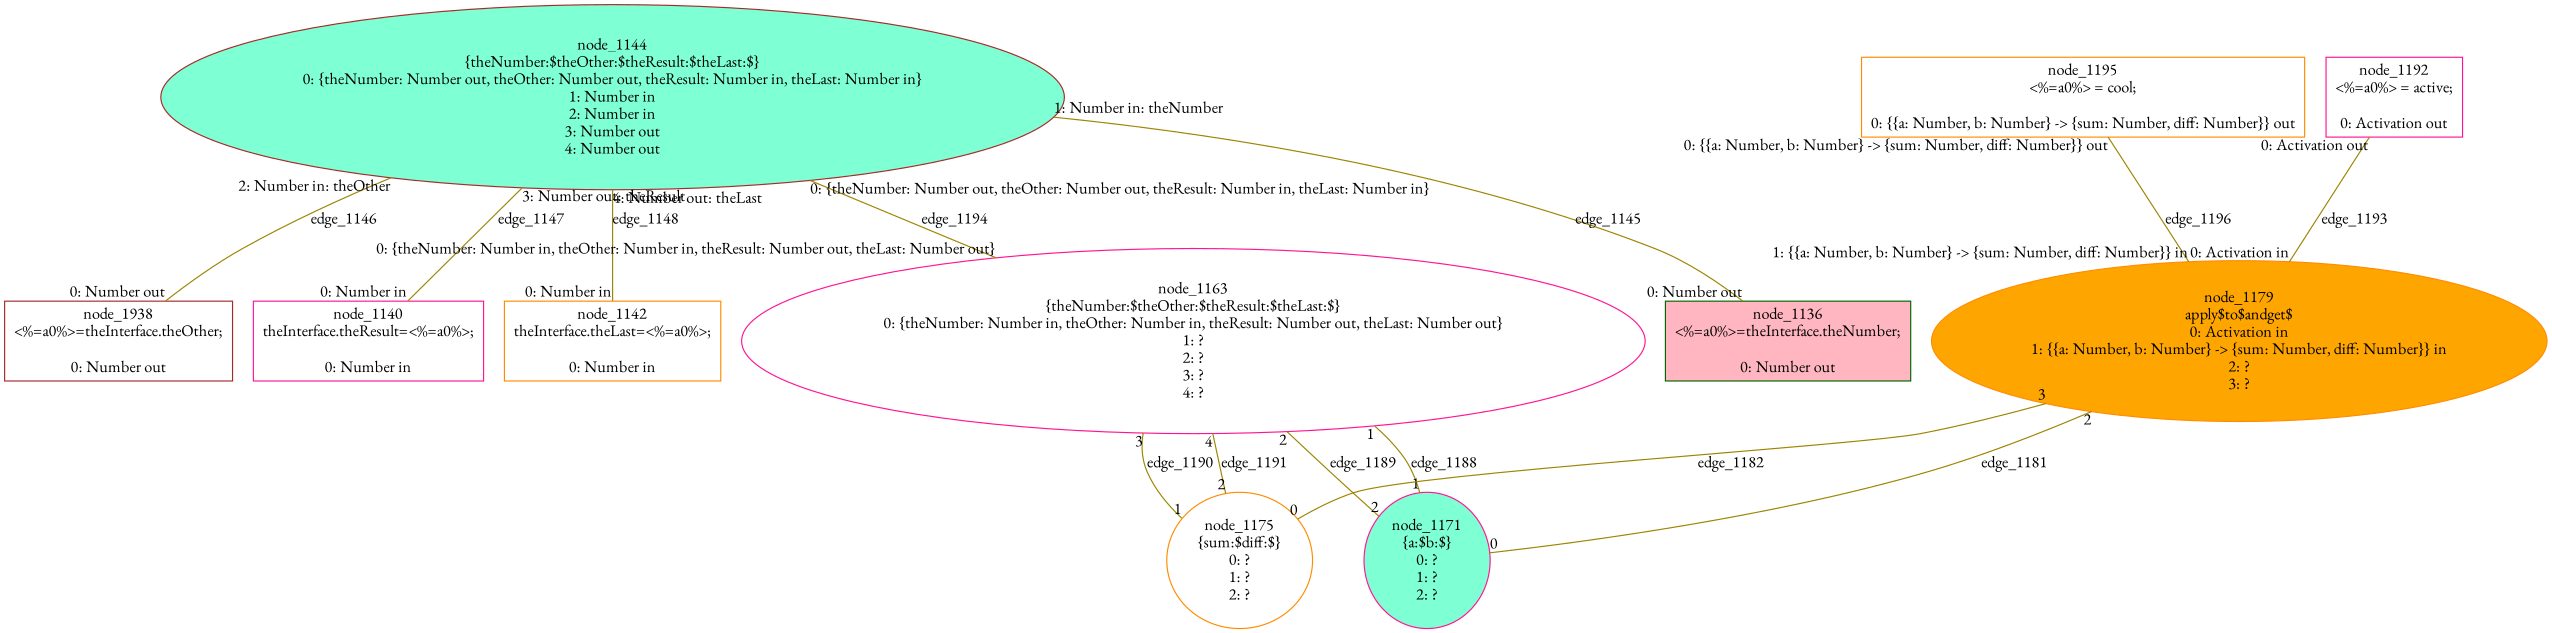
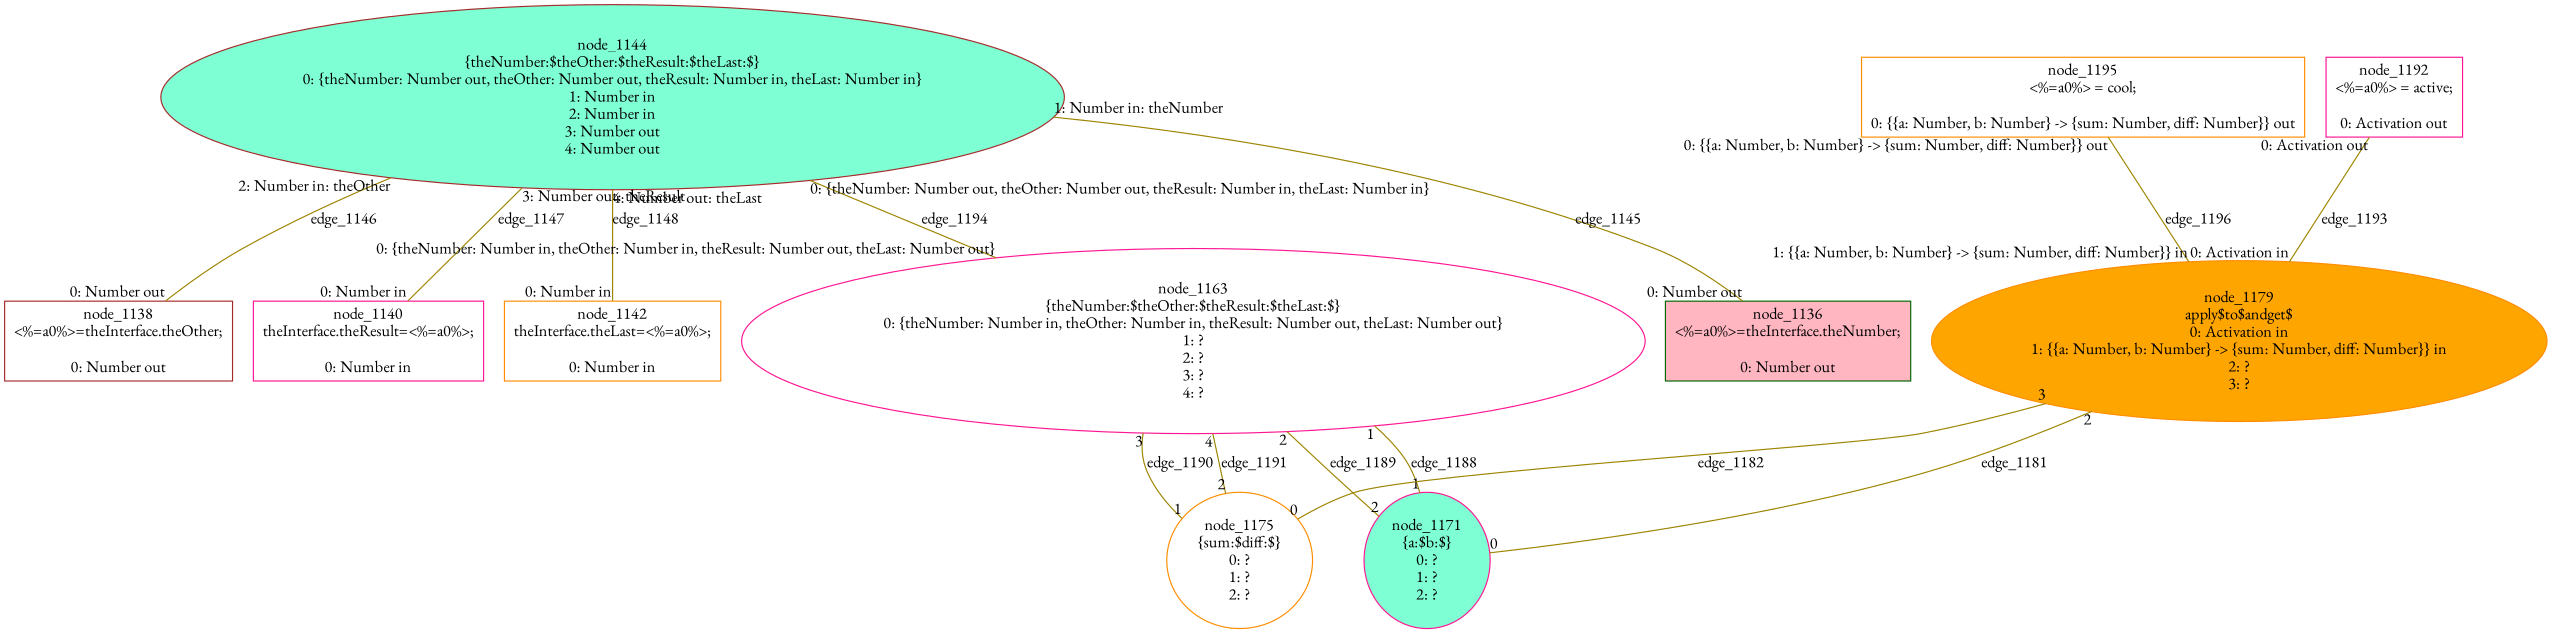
(119, 341) -> (119, 341)
